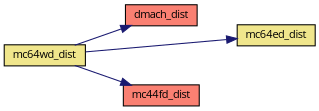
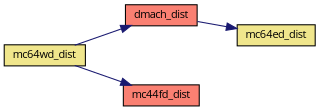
(156, 46) -> (212, 24)
